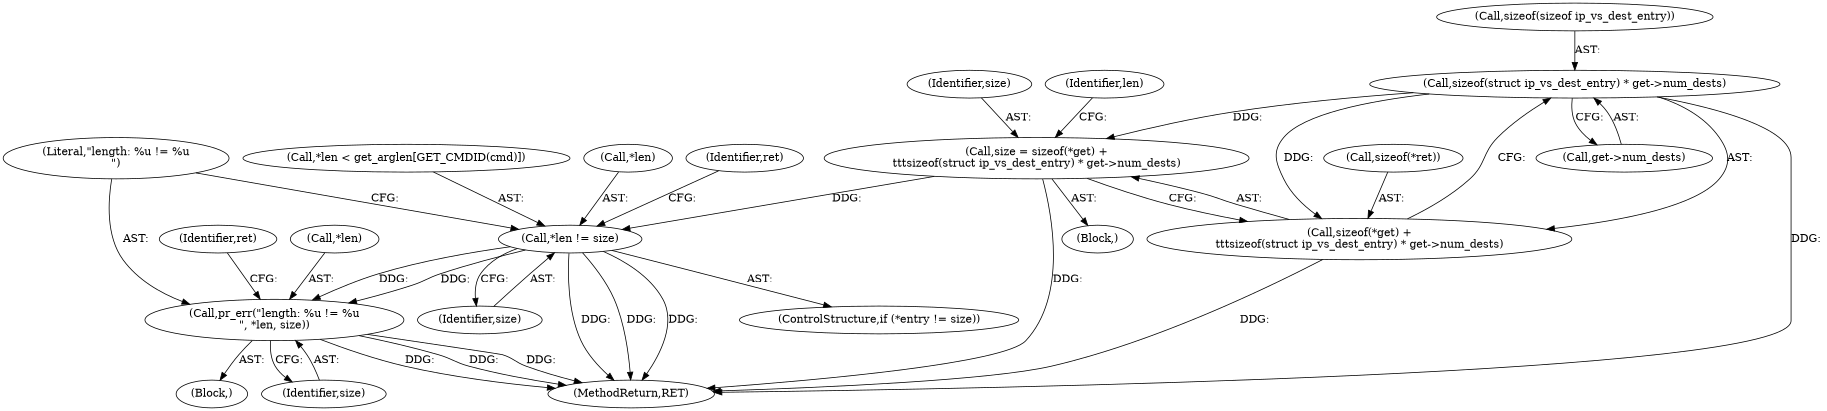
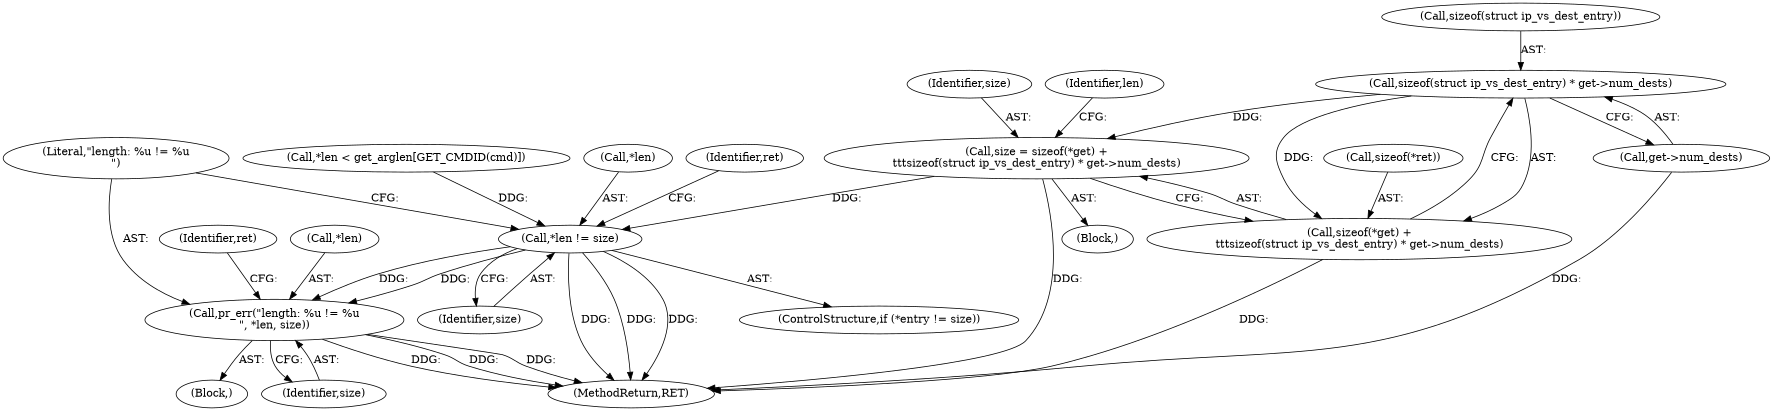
(1575, 17) -> (1521, 17)
(513, 199) -> (515, 199)
(1418, 372) -> (1221, 357)
